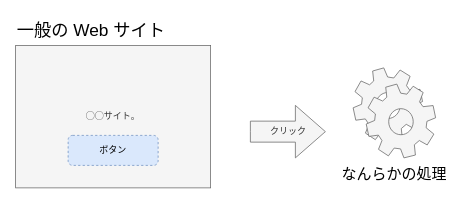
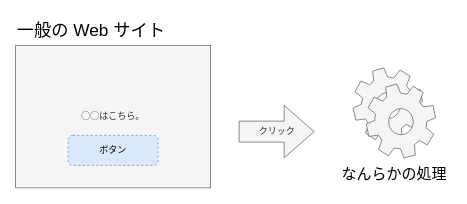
(113, 117) -> (113, 117)
(288, 132) -> (276, 132)
